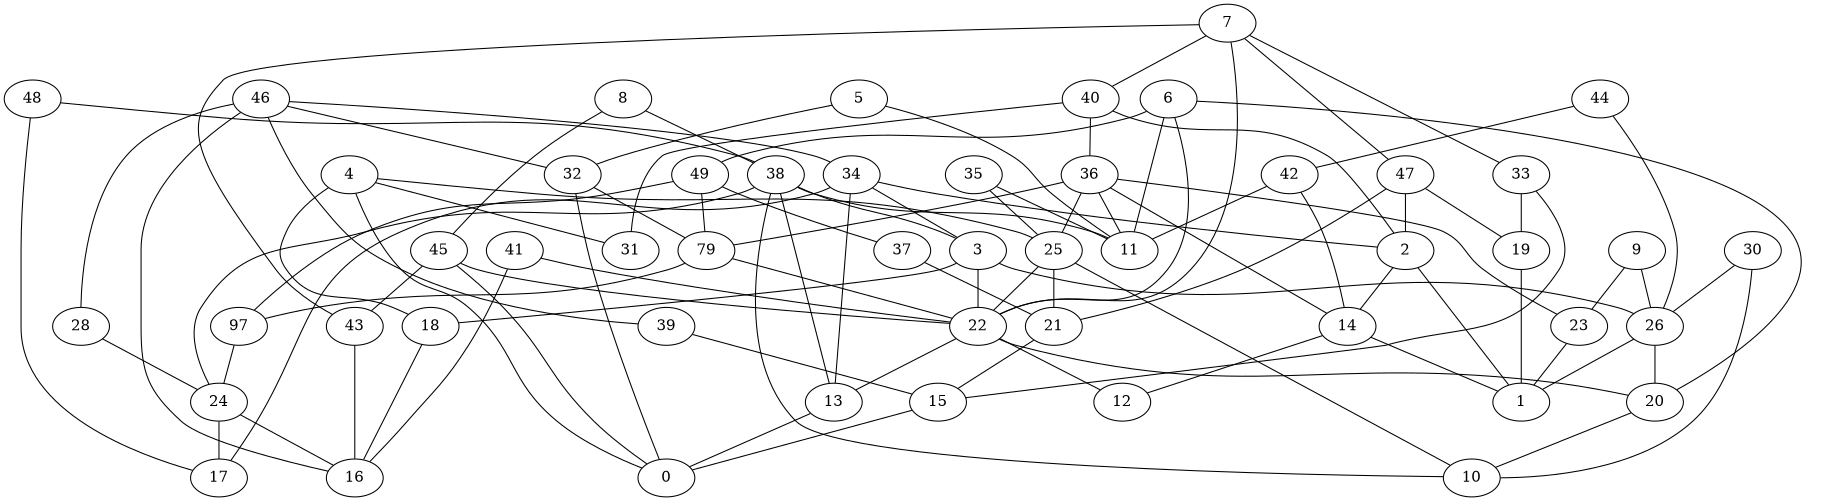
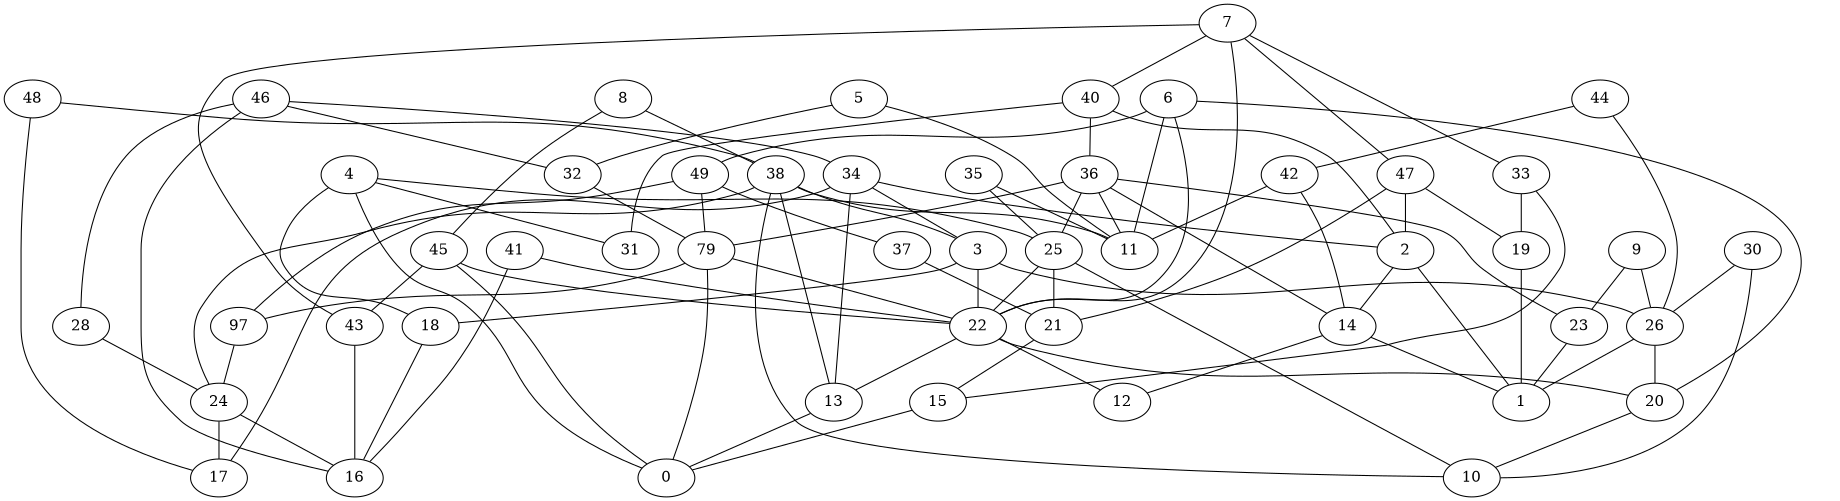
(666, 326) -> none
(611, 329) -> (700, 366)
